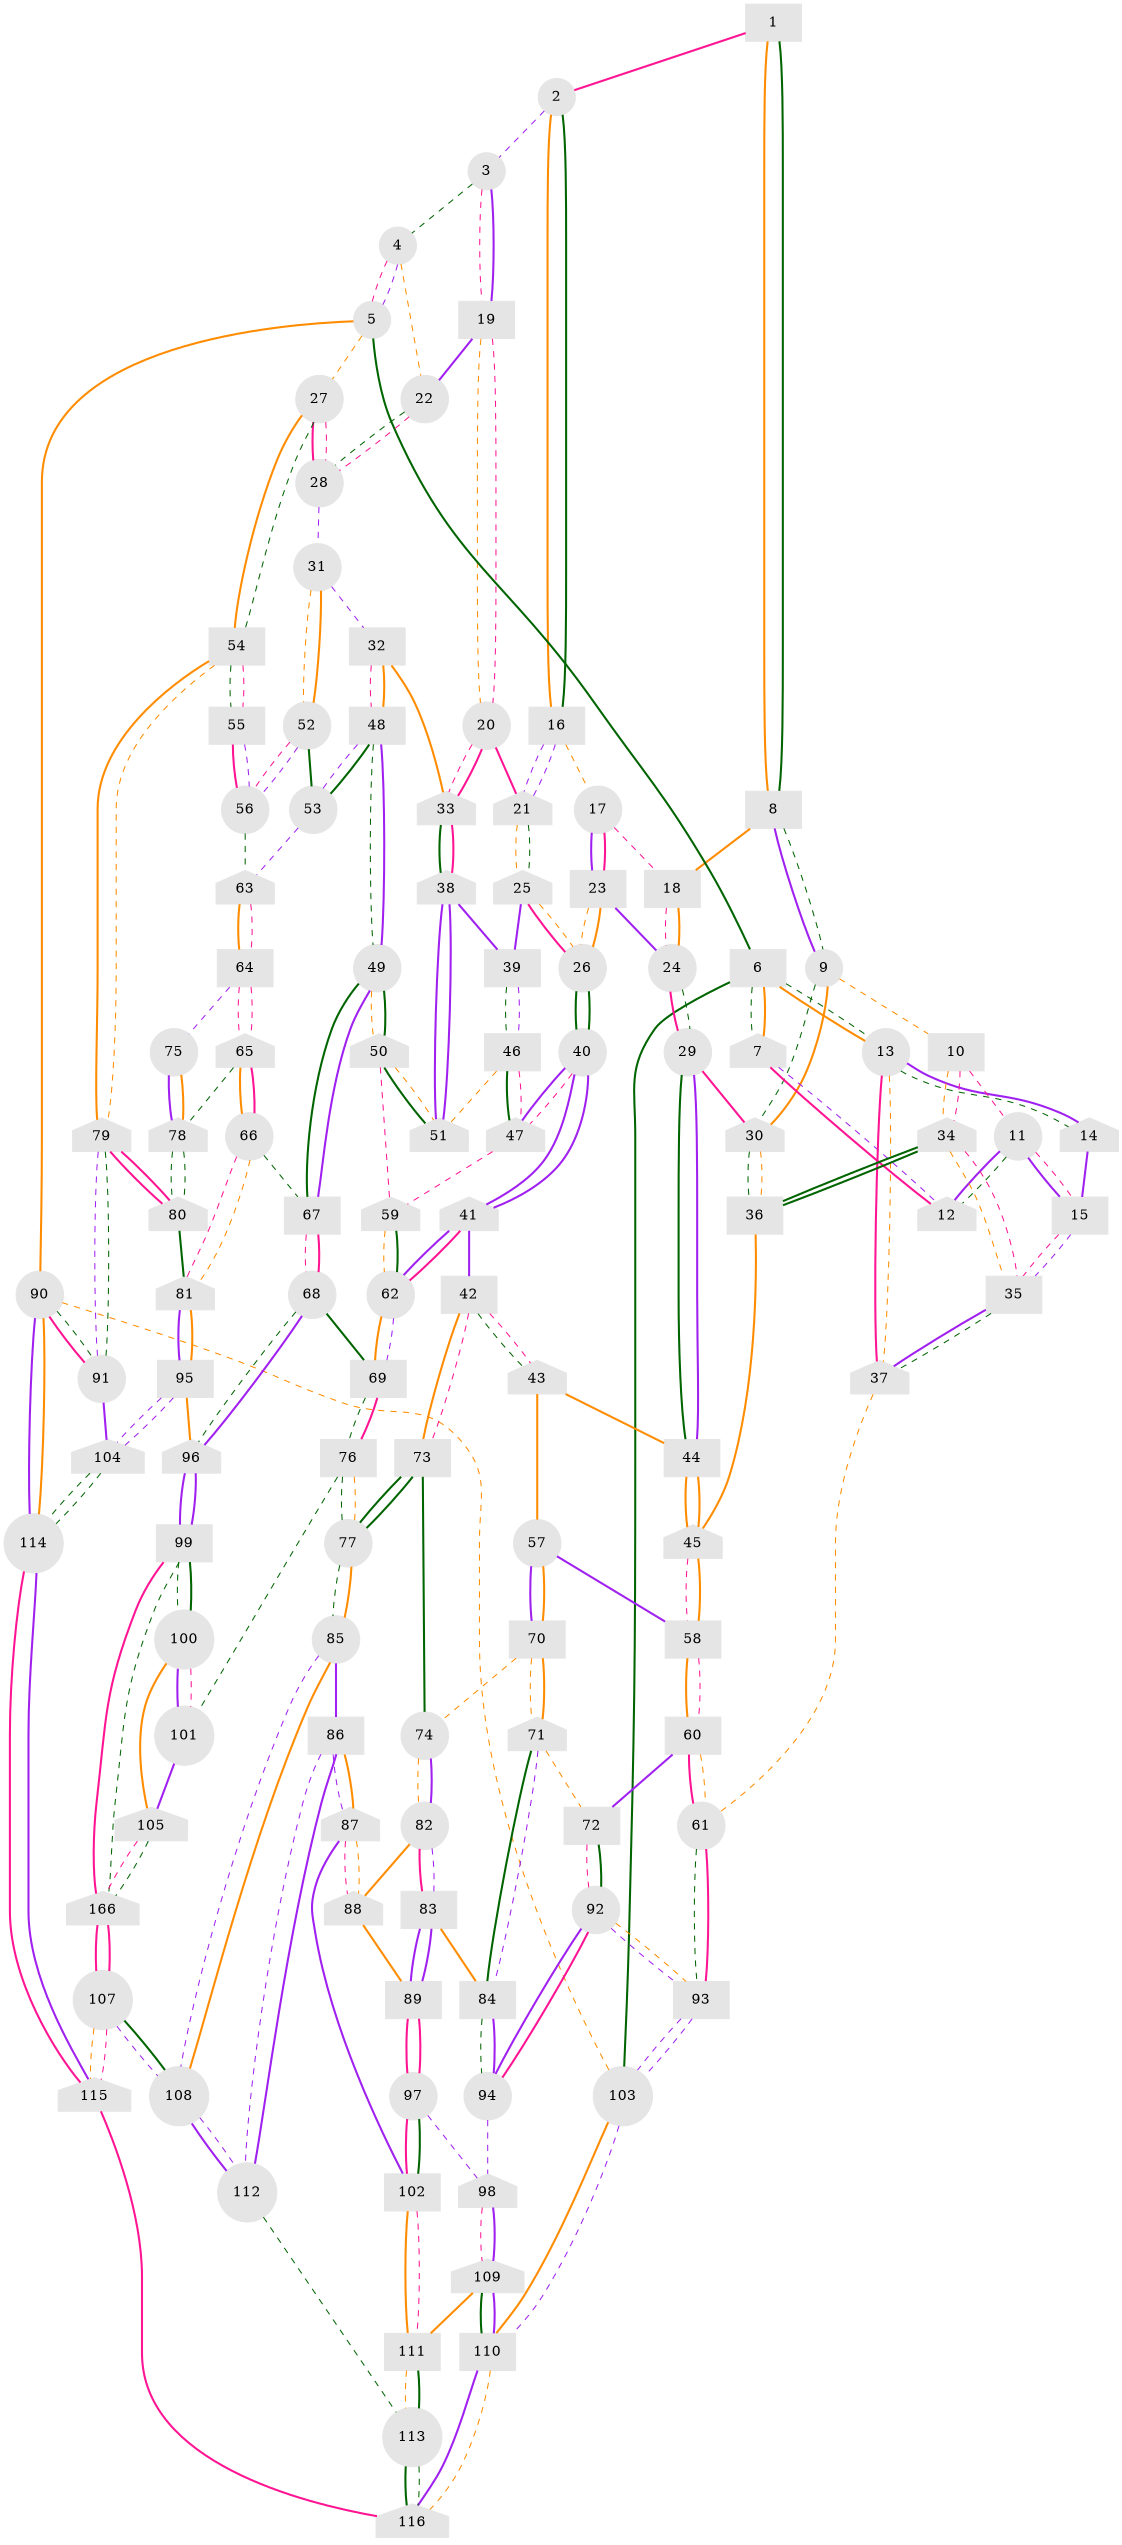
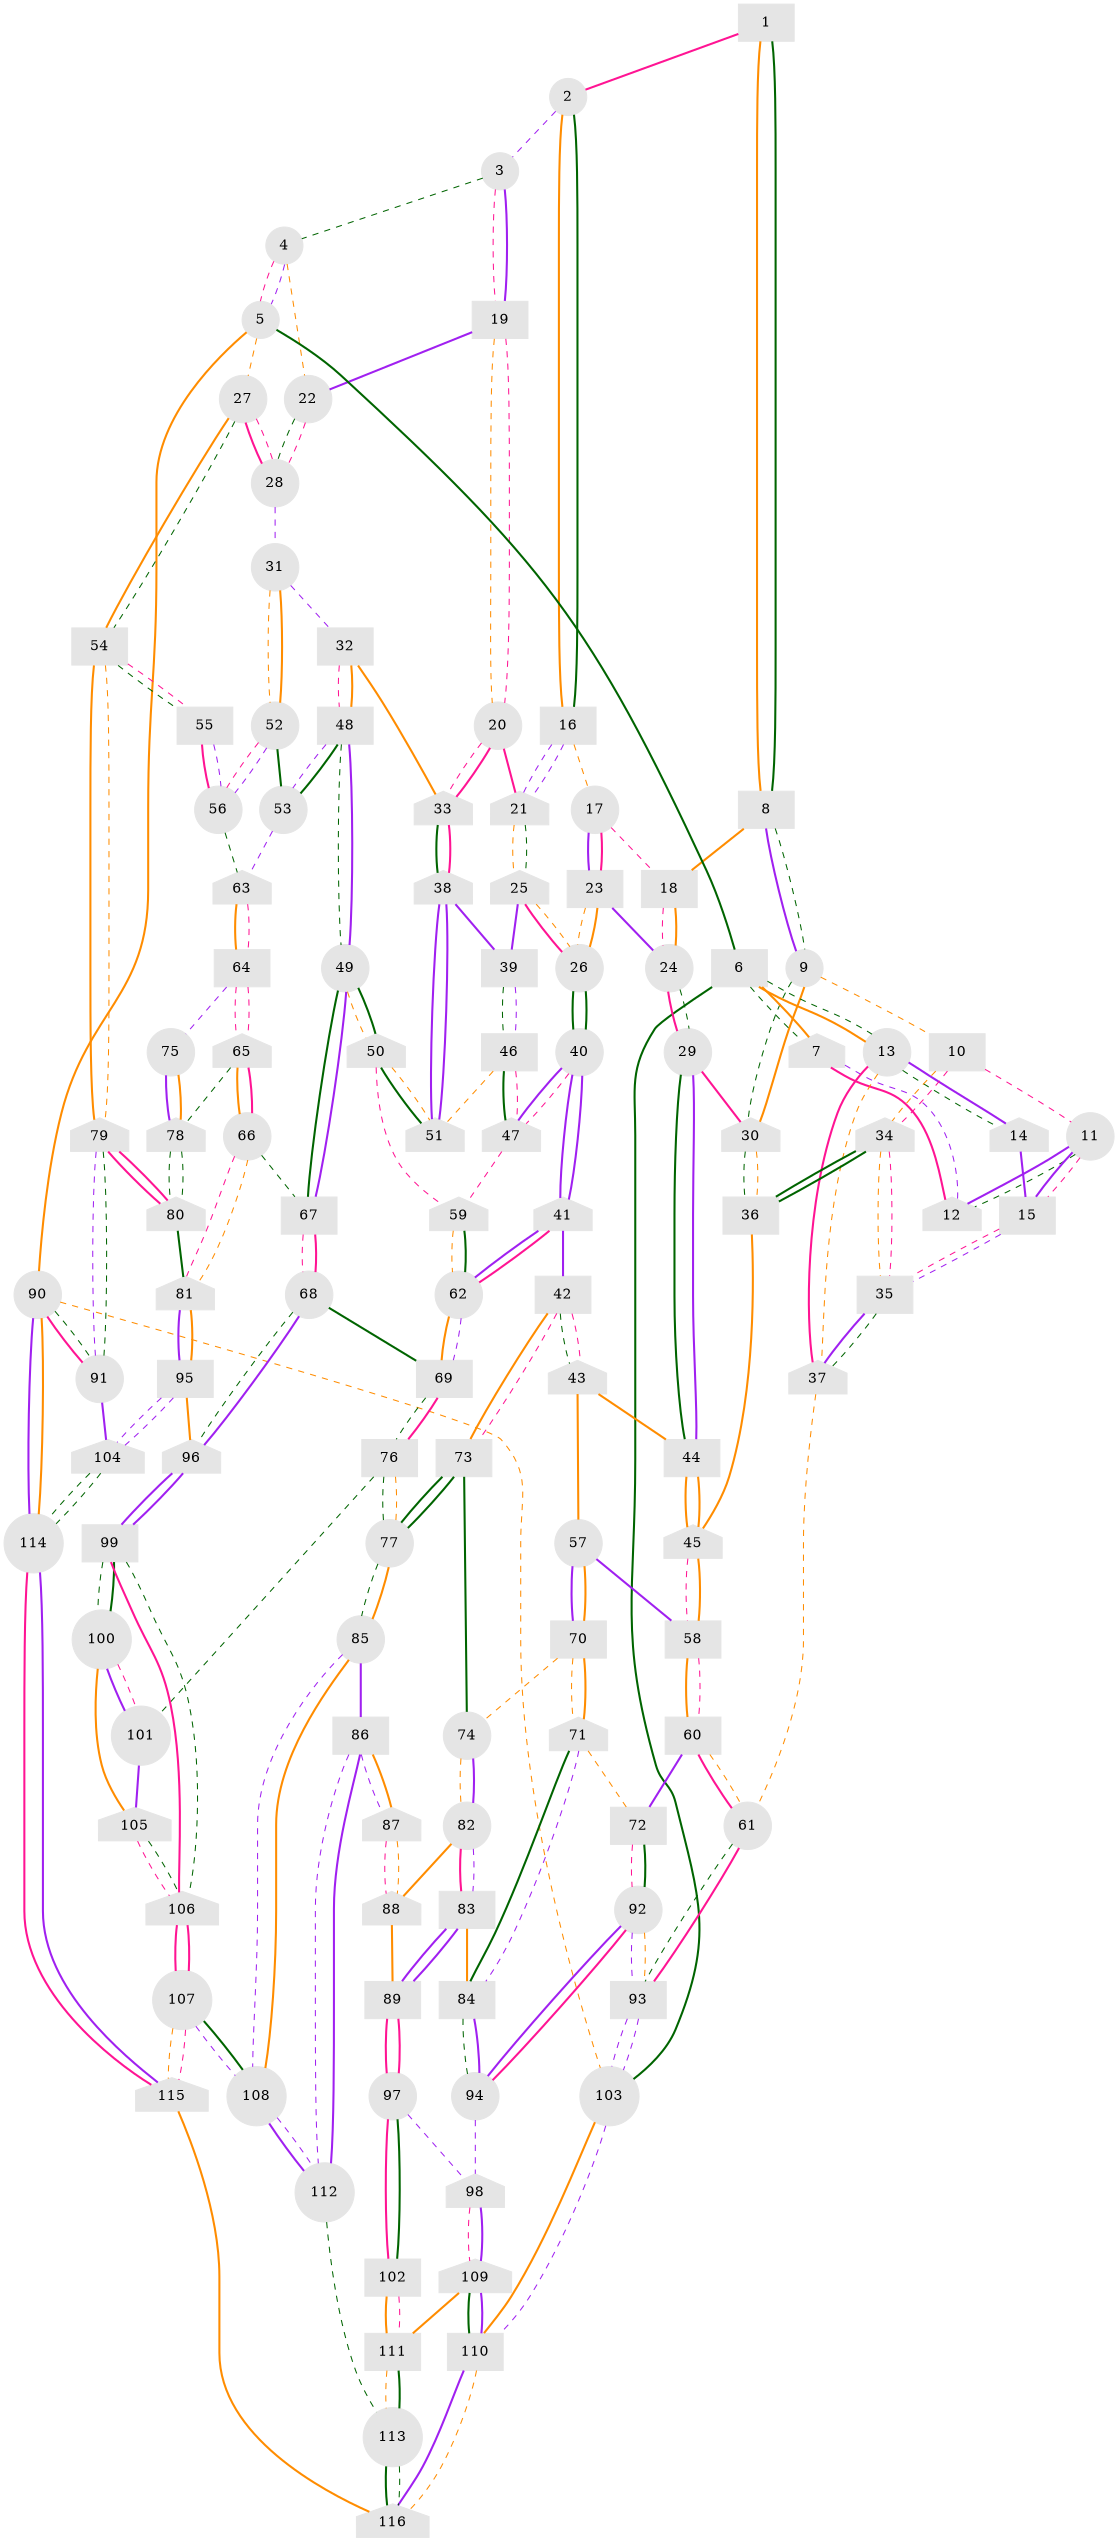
(103, 1910) -> (182, 1910)
(334, 2010) -> none
(148, 2383) -> (219, 2344)
